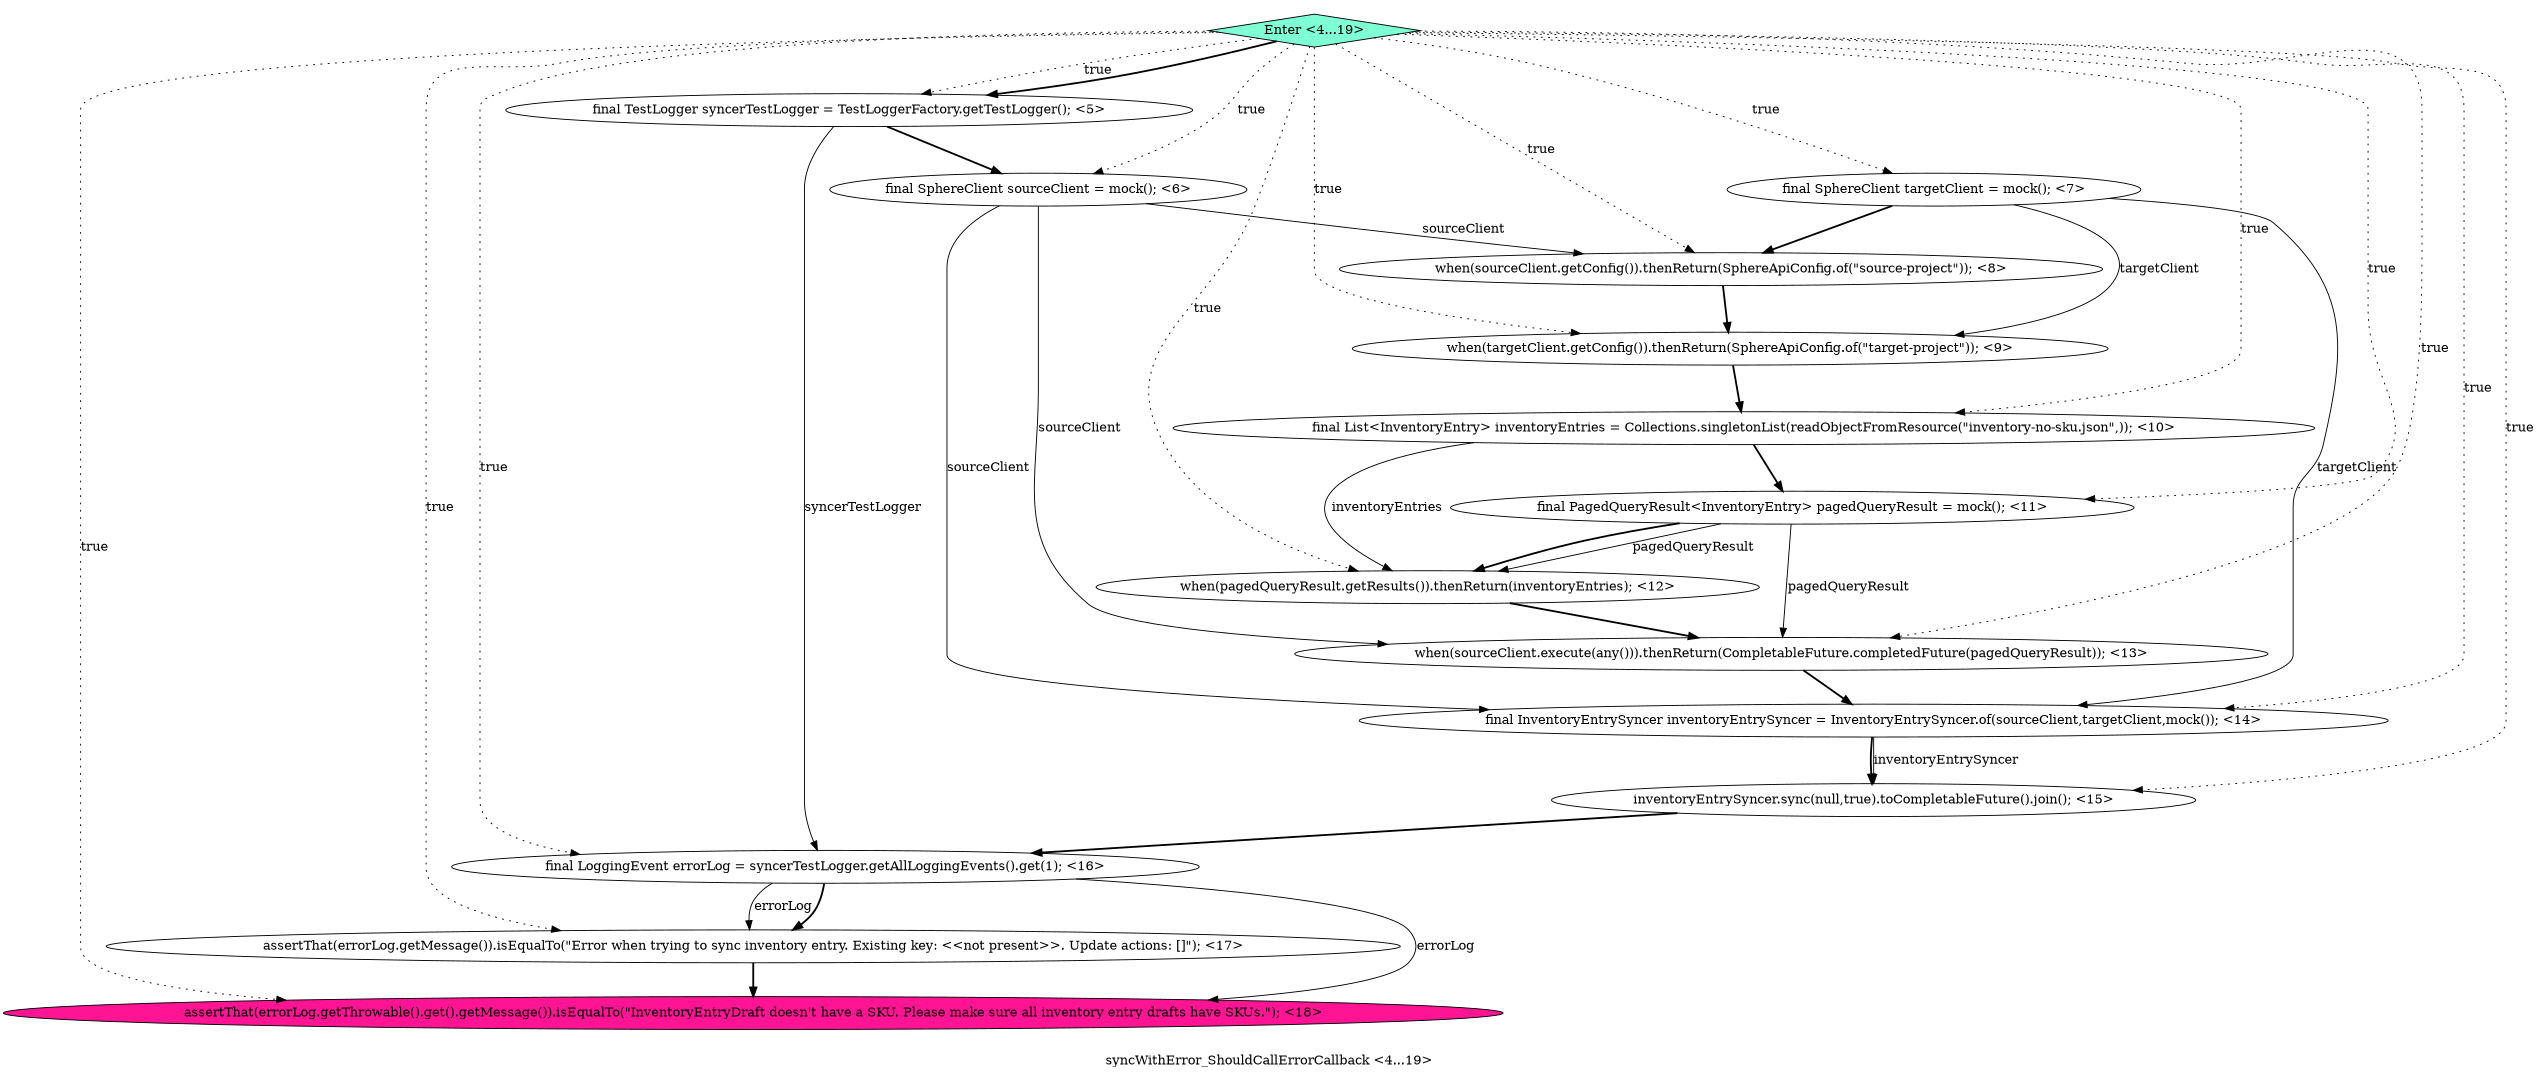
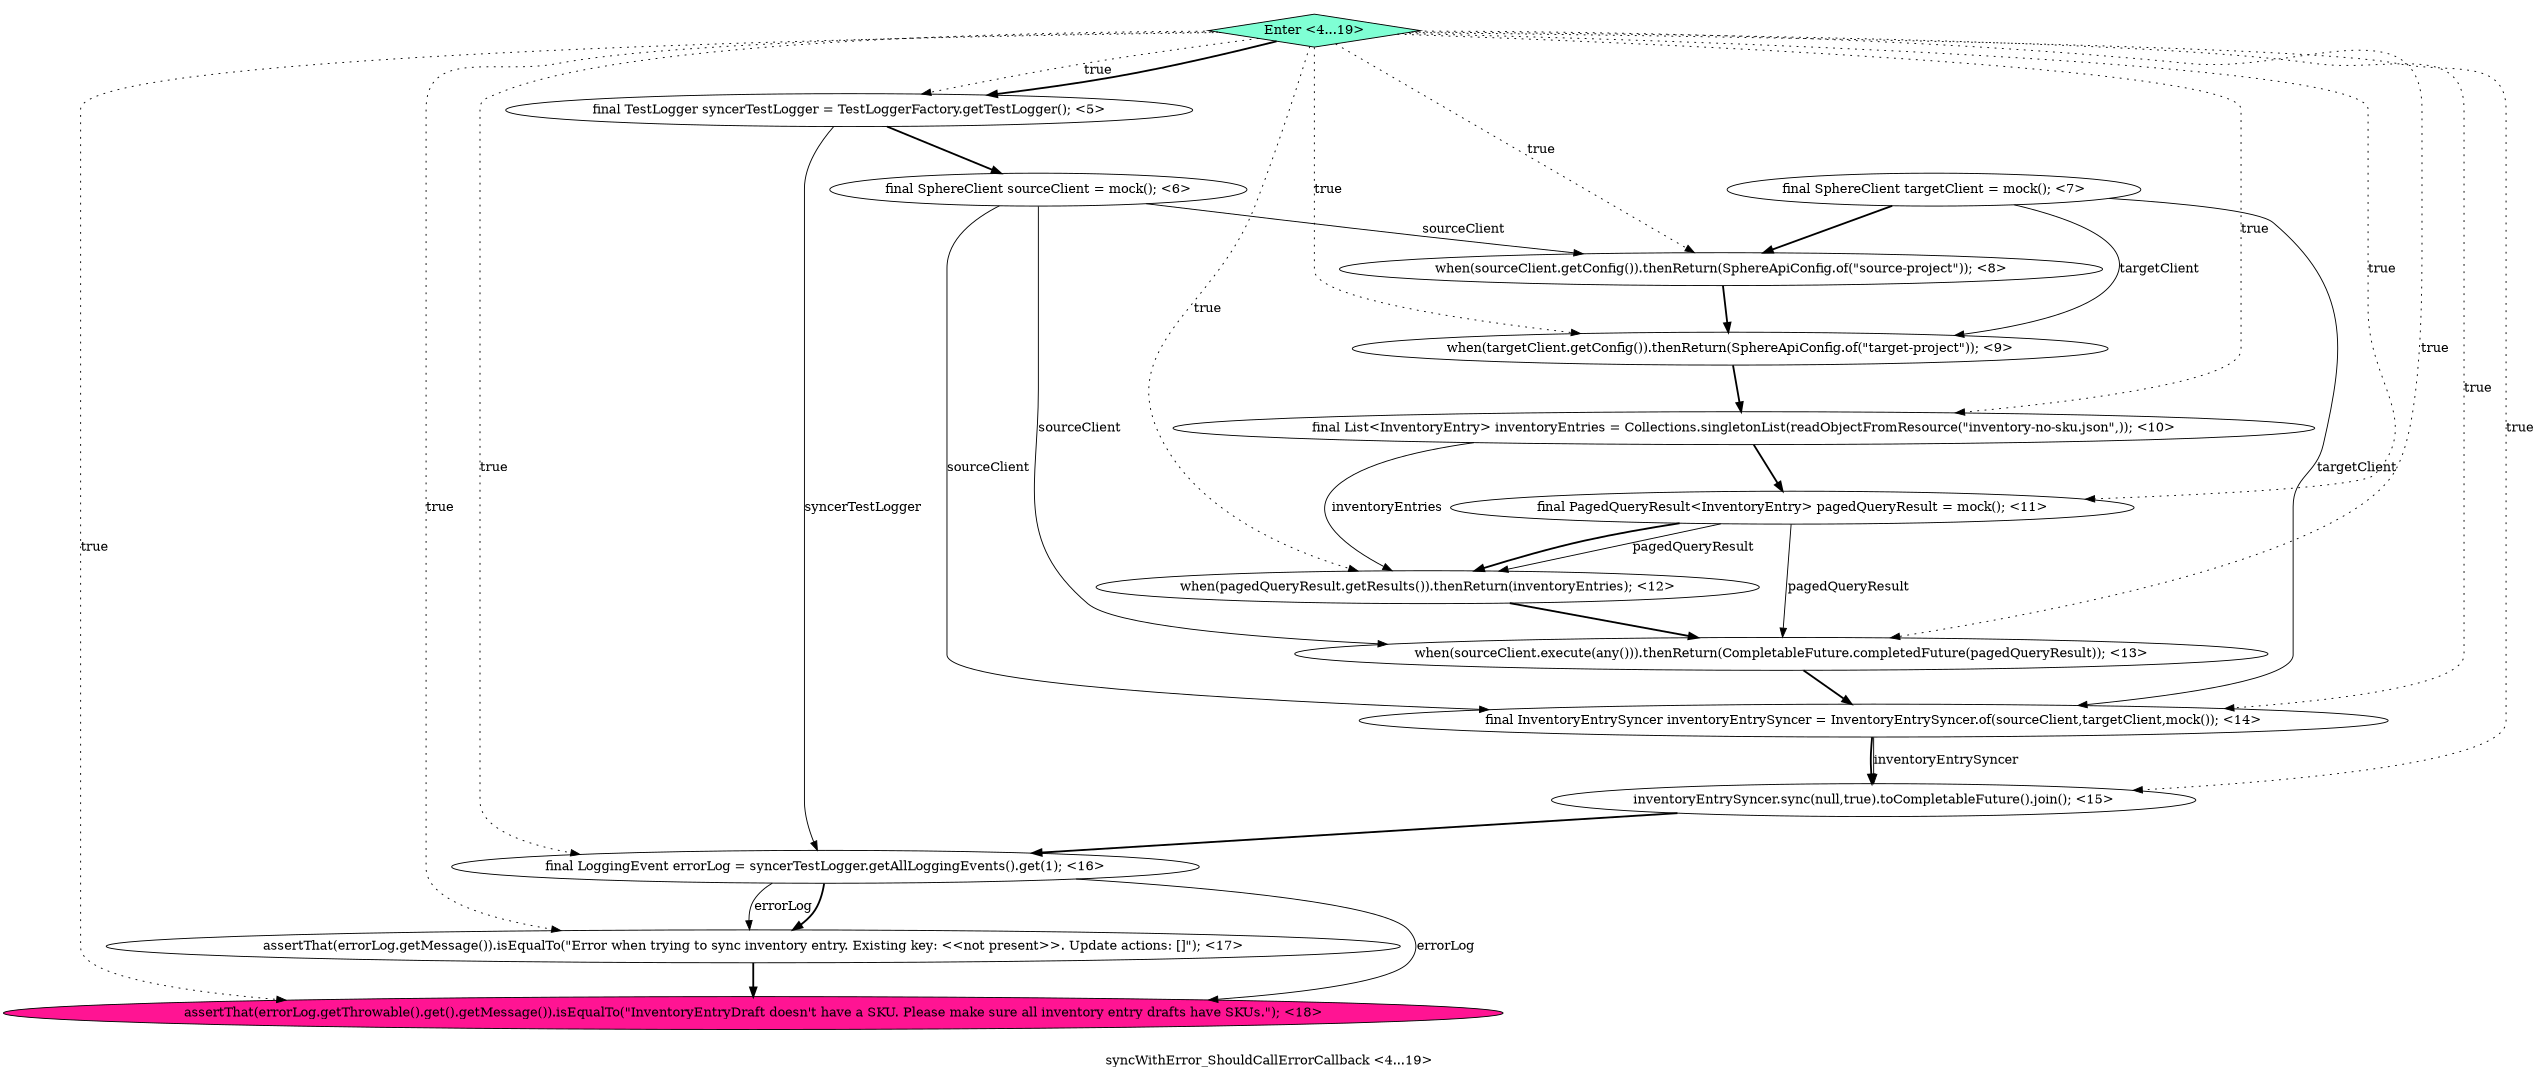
(1633, 90) -> none
(1208, 122) -> none
